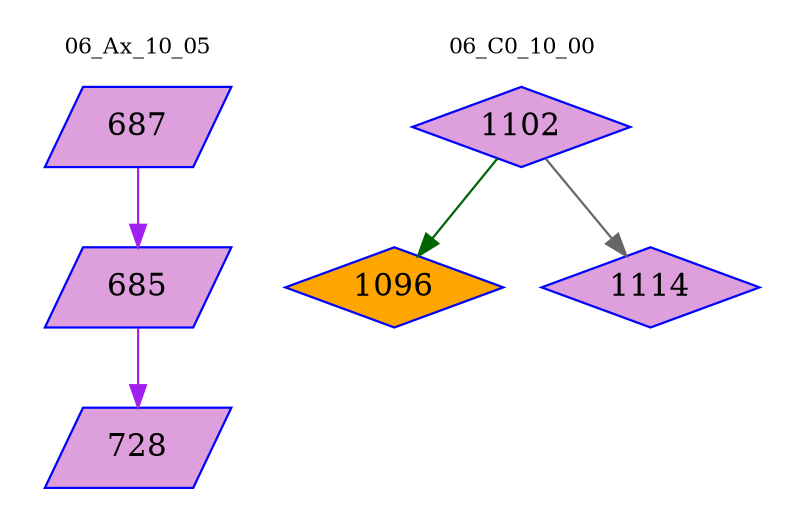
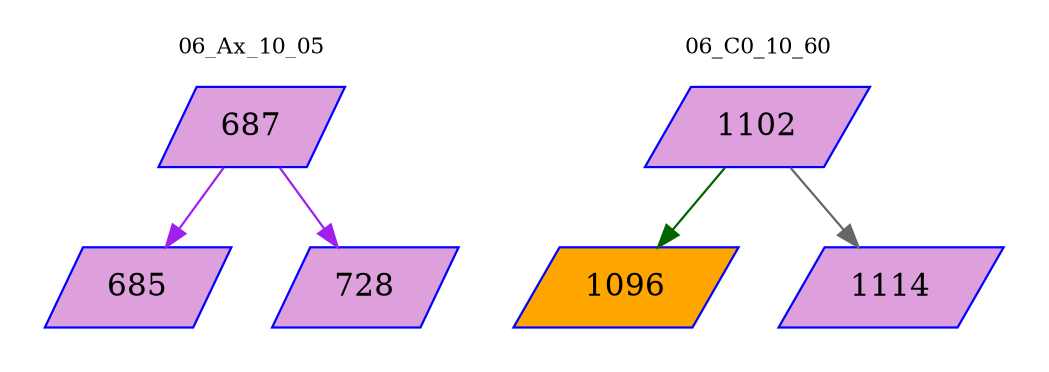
(522, 48) -> (759, 48)
(521, 127) -> (757, 127)
(394, 287) -> (626, 287)
(651, 287) -> (891, 287)
(138, 357) -> (302, 198)
